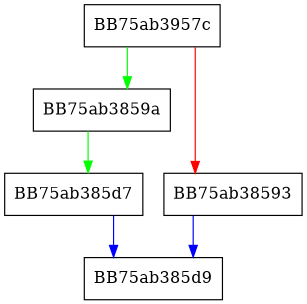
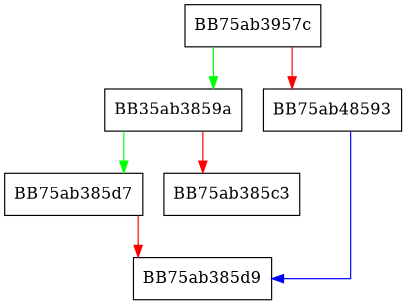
(102, 110) -> (173, 110)
none -> (232, 194)
(233, 194) -> (333, 110)
(114, 231) -> (138, 231)
